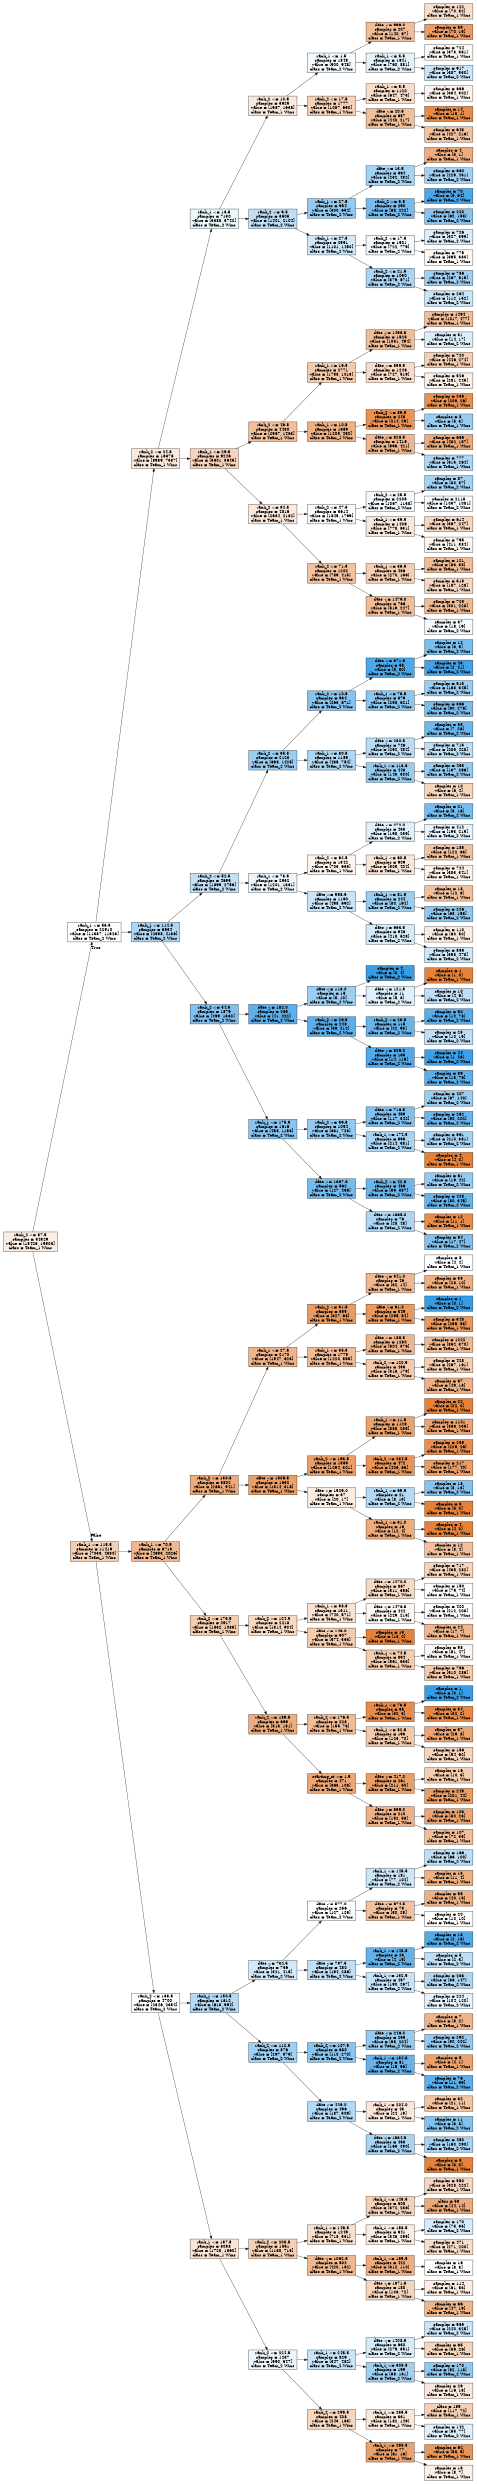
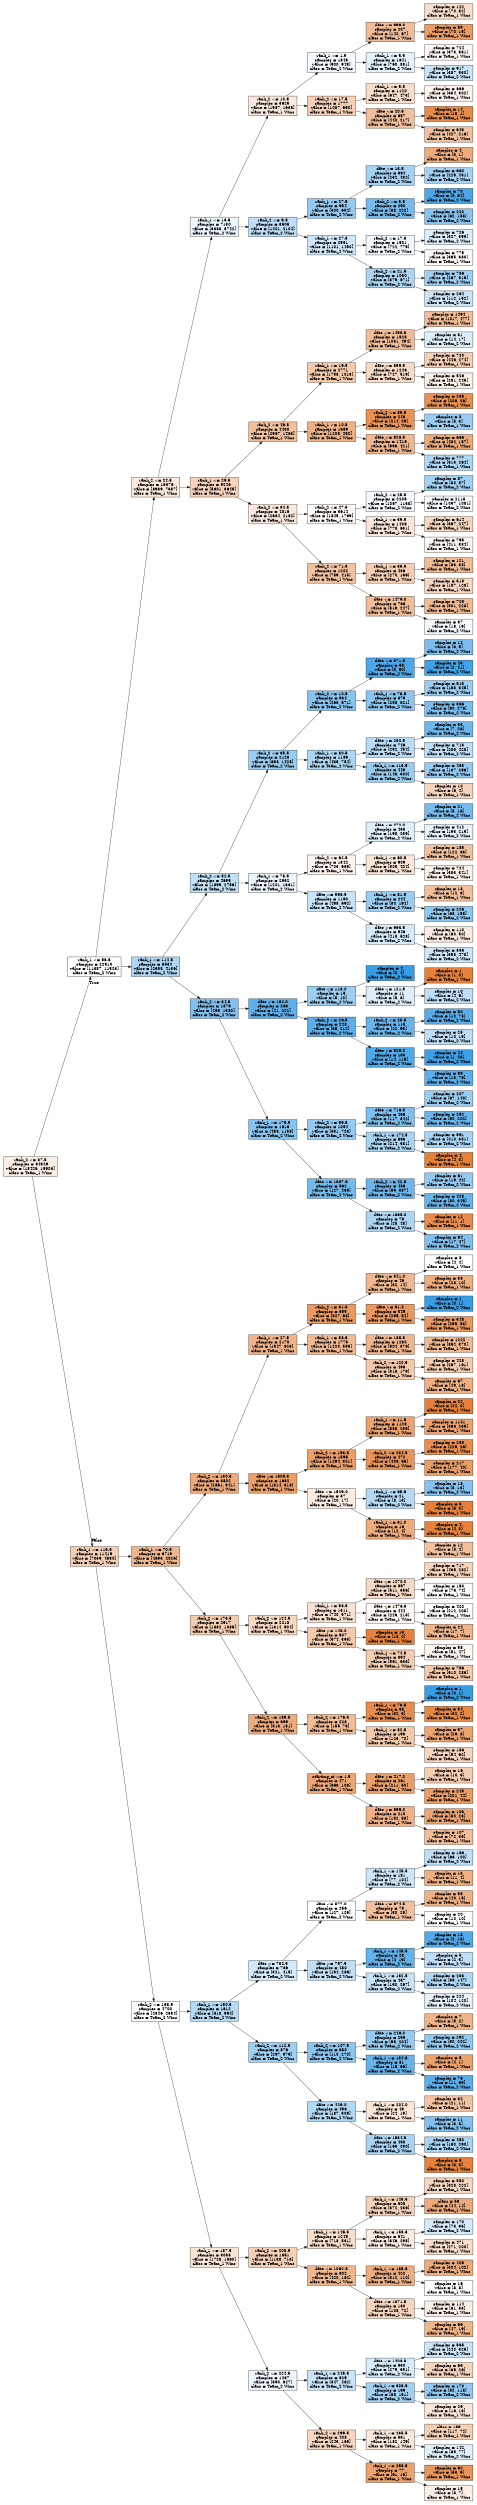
(449, 1098) -> (449, 1098)
none -> (449, 2268)
